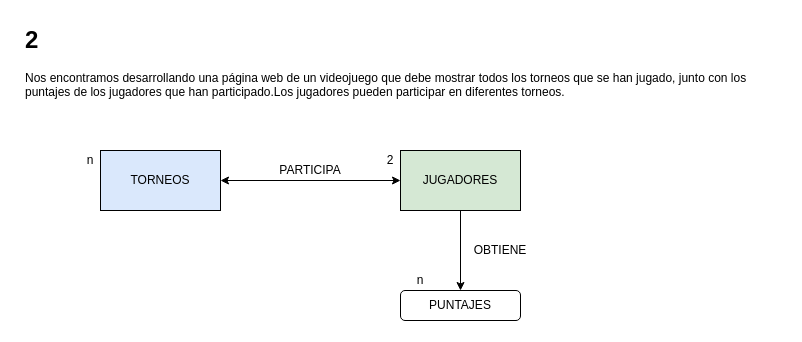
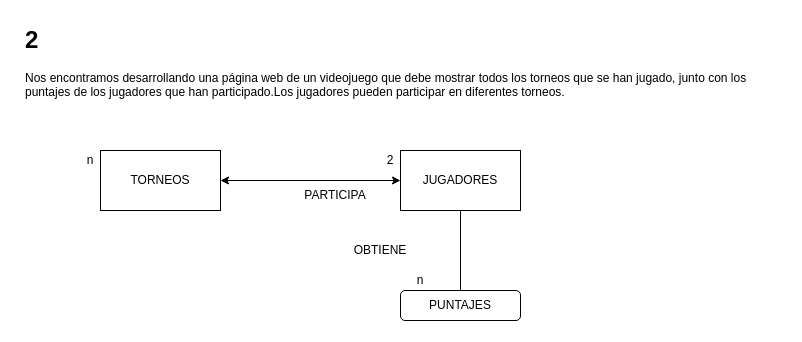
(311, 171) -> (336, 196)
(161, 181) -> (161, 181)
(461, 181) -> (461, 181)
(501, 251) -> (381, 251)
(461, 282) -> (461, 285)
